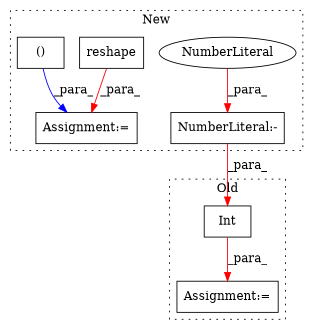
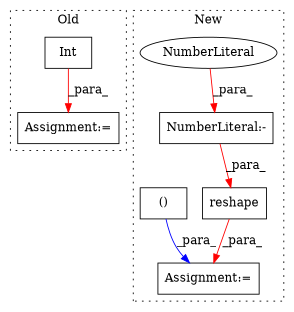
(228, 170) -> (224, 161)
